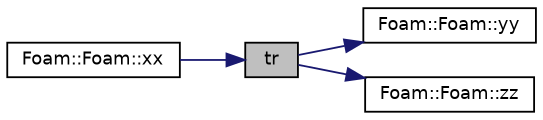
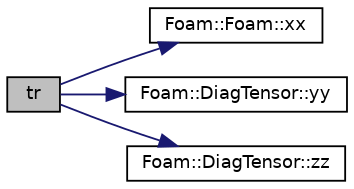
(450, 25) -> (236, 94)
(203, 60) -> (110, 66)
(450, 94) -> (236, 164)
